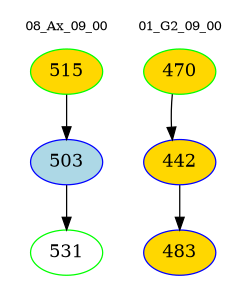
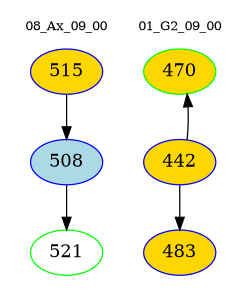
(67, 72) -> (67, 72)
(171, 111) -> (188, 123)
(67, 162) -> (67, 162)
(67, 253) -> (67, 253)
